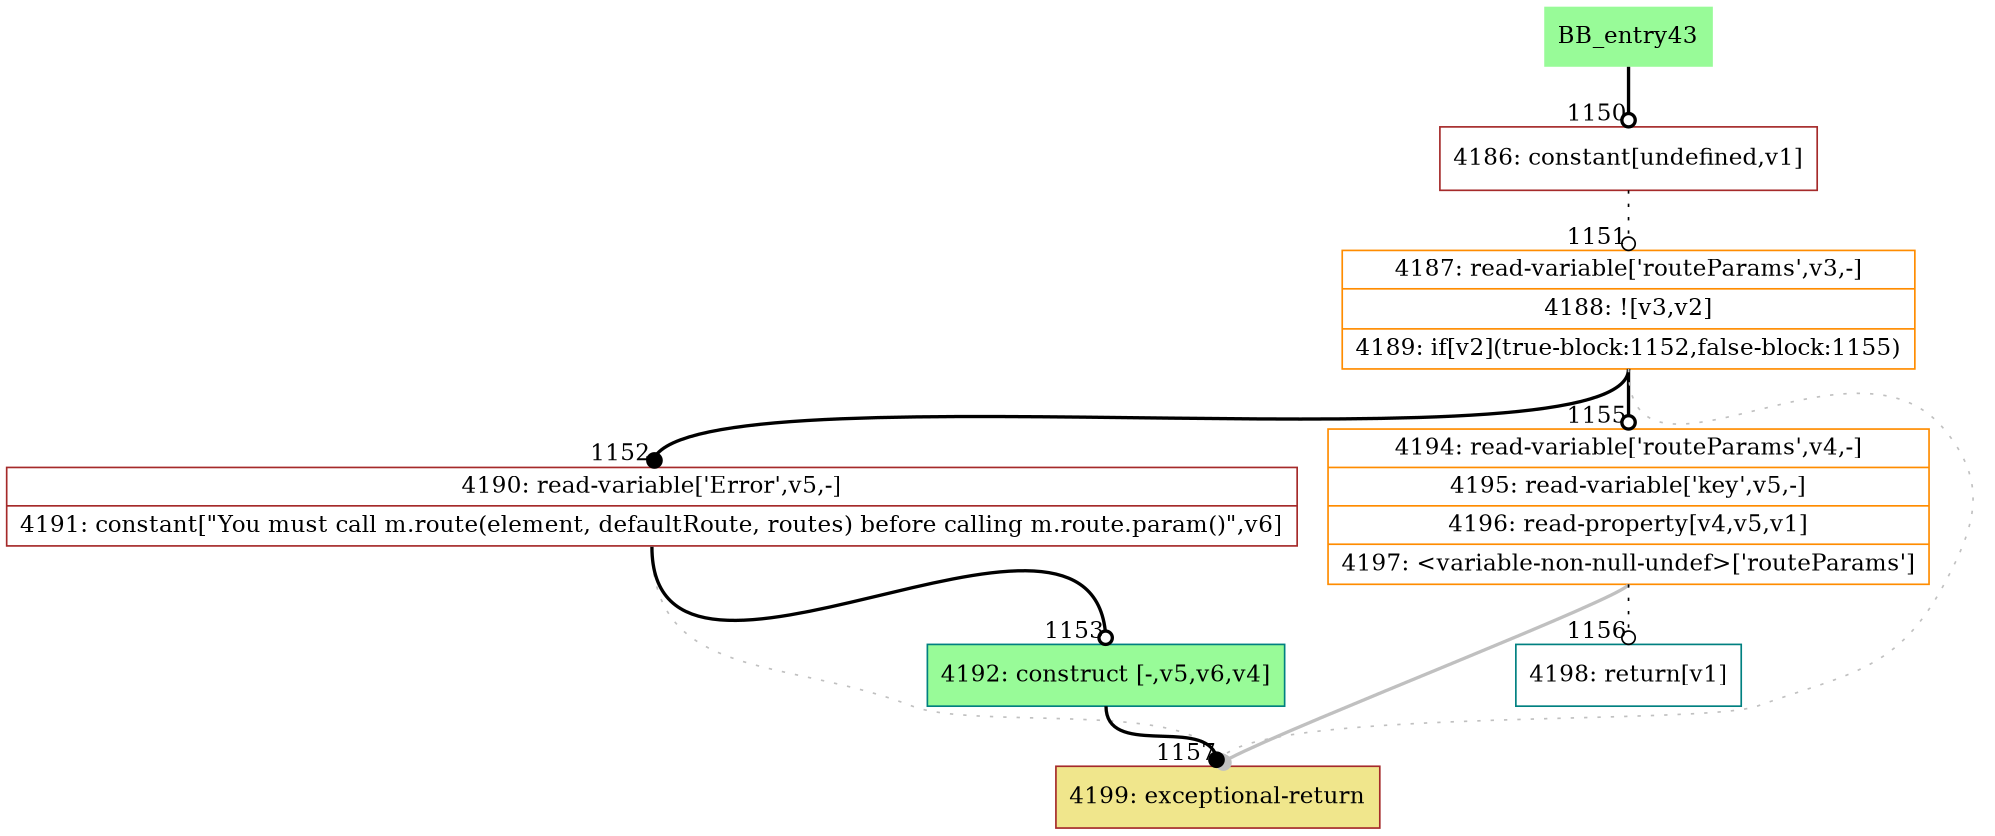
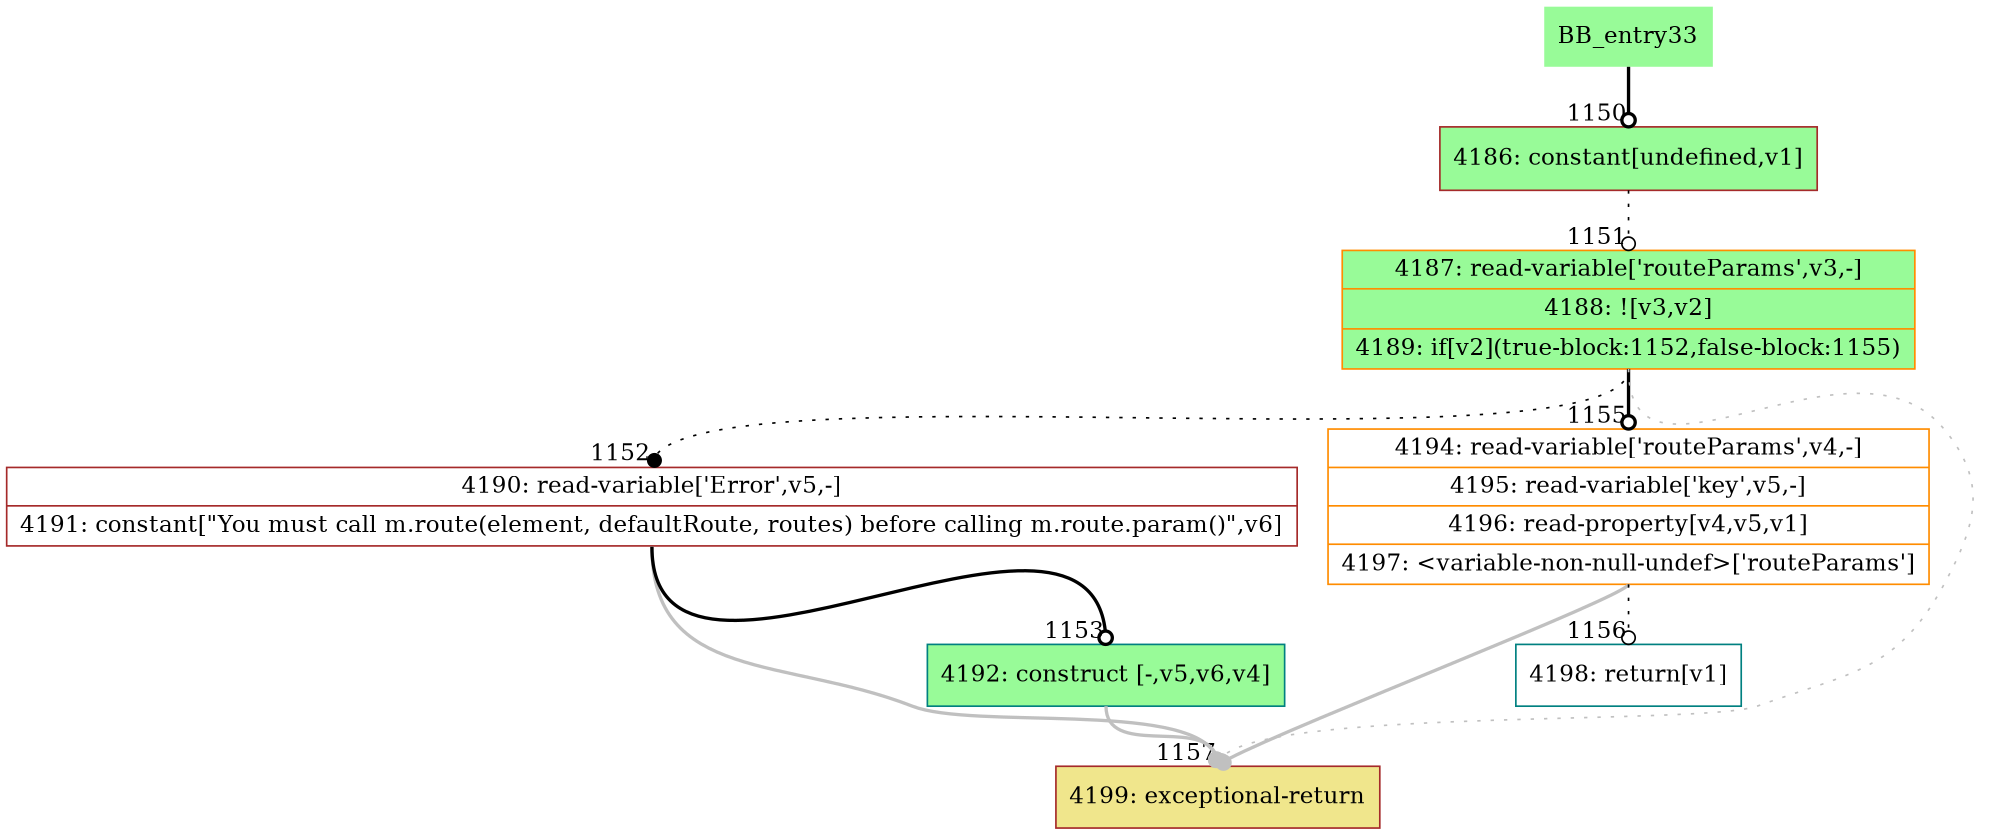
(1629, 37) -> (1629, 37)
(1629, 159) -> (1629, 159)
(1629, 310) -> (1629, 310)
(1146, 418) -> (1146, 418)
(901, 702) -> (901, 702)
(1146, 735) -> (1146, 735)
